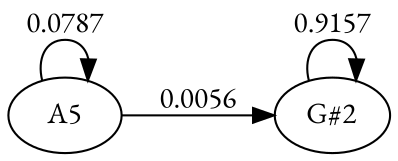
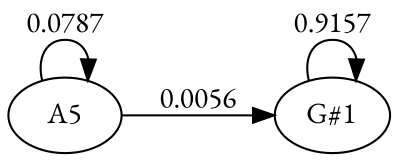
(332, 115) -> (332, 115)
